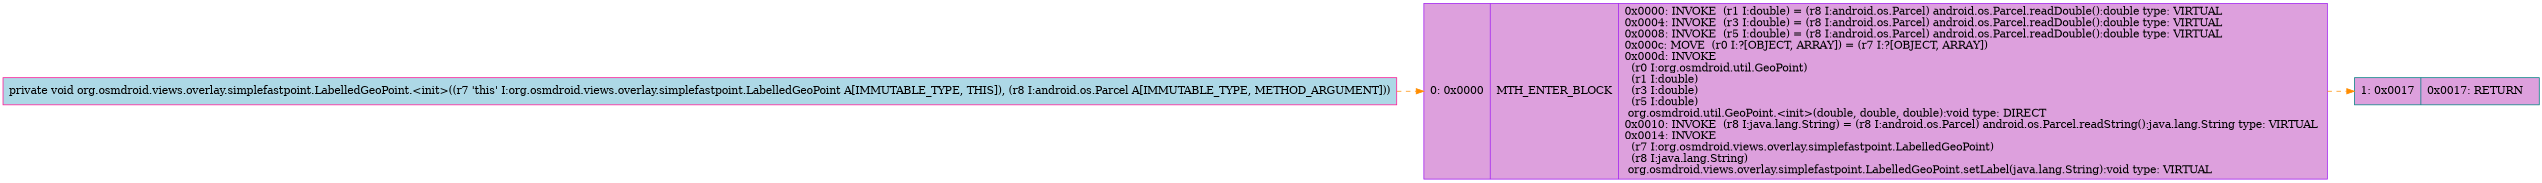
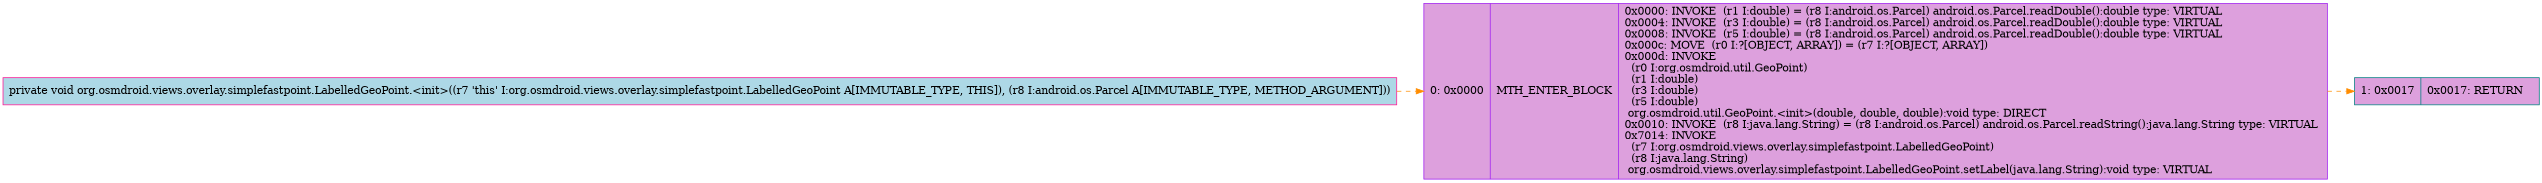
(1674, 136) -> (1674, 136)
